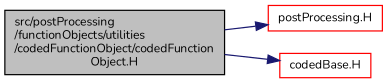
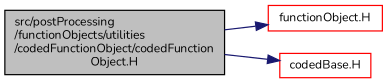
(325, 18) -> (325, 18)
